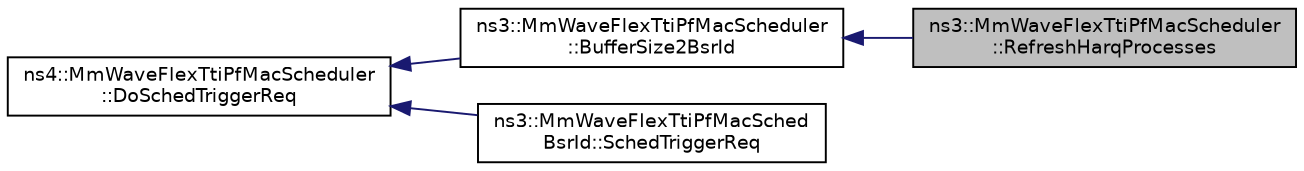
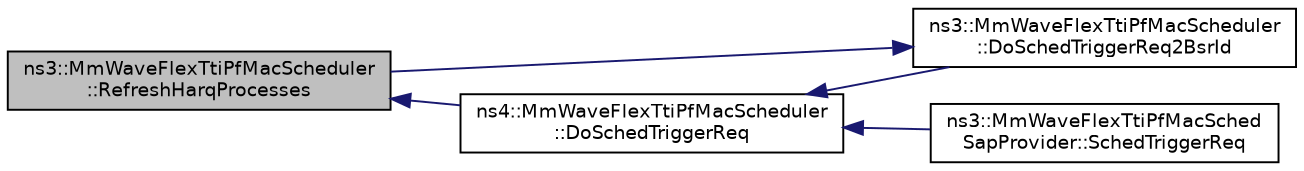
(652, 38) -> (1105, 38)
none -> (435, 103)
(652, 133) -> (1105, 133)
